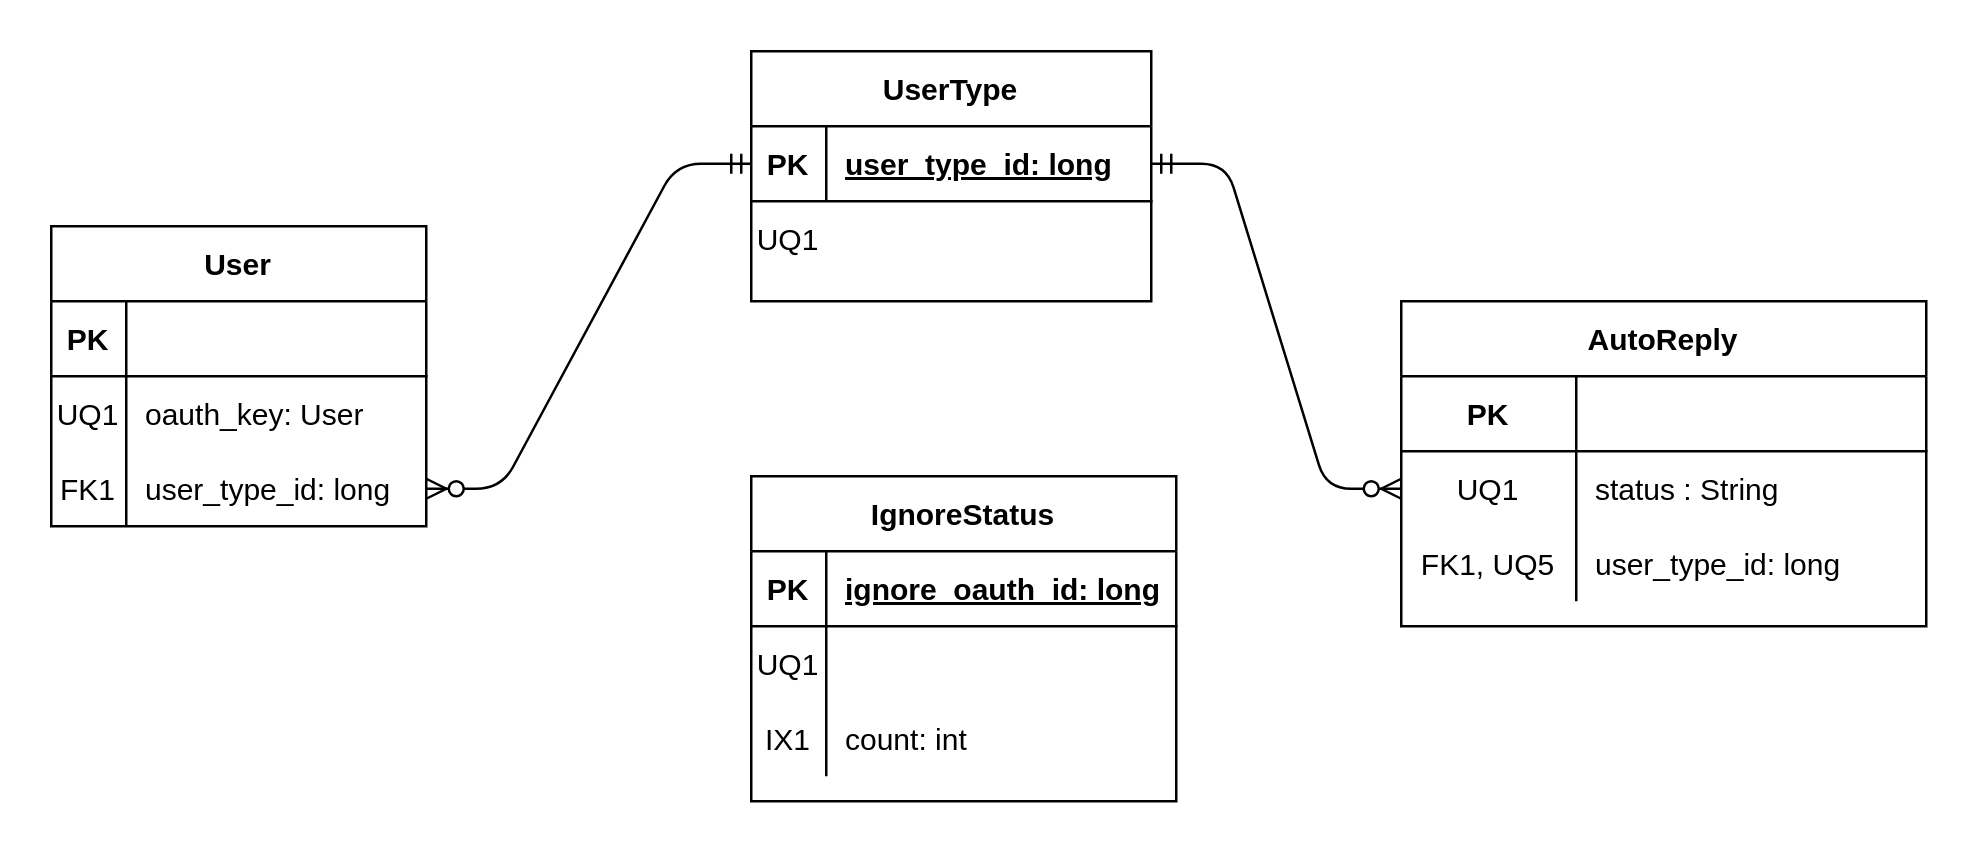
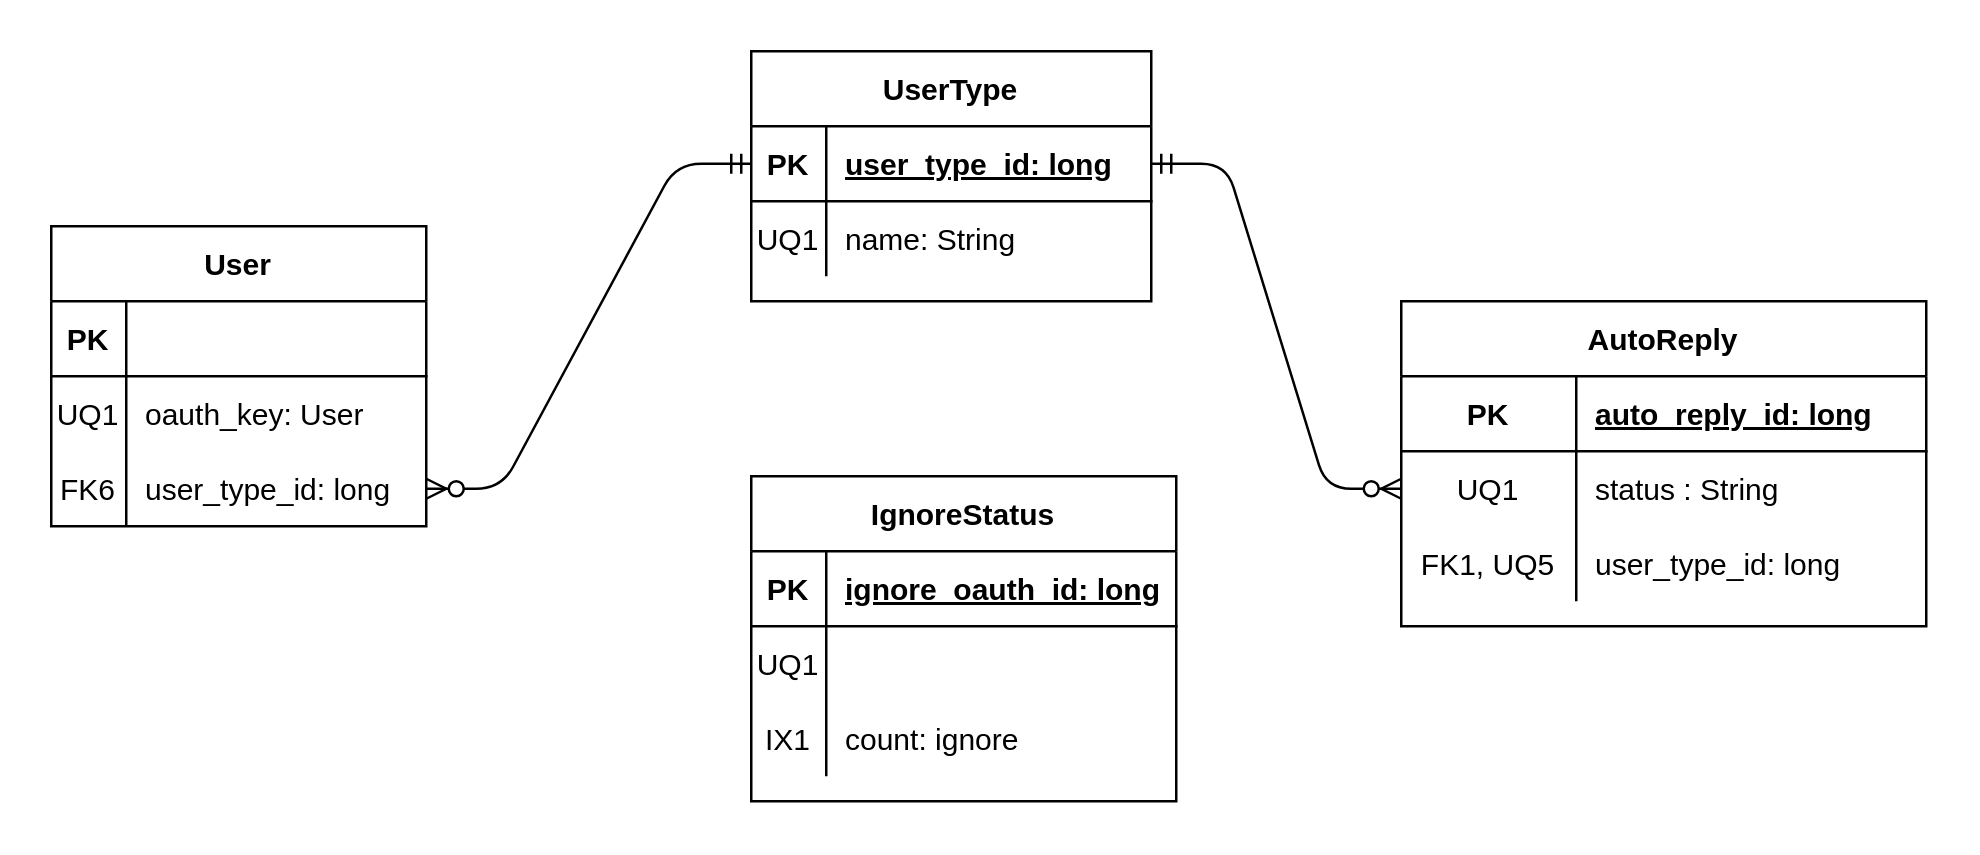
none -> (989, 239)
none -> (1751, 414)
(88, 490) -> (88, 490)
(917, 740) -> (943, 740)
